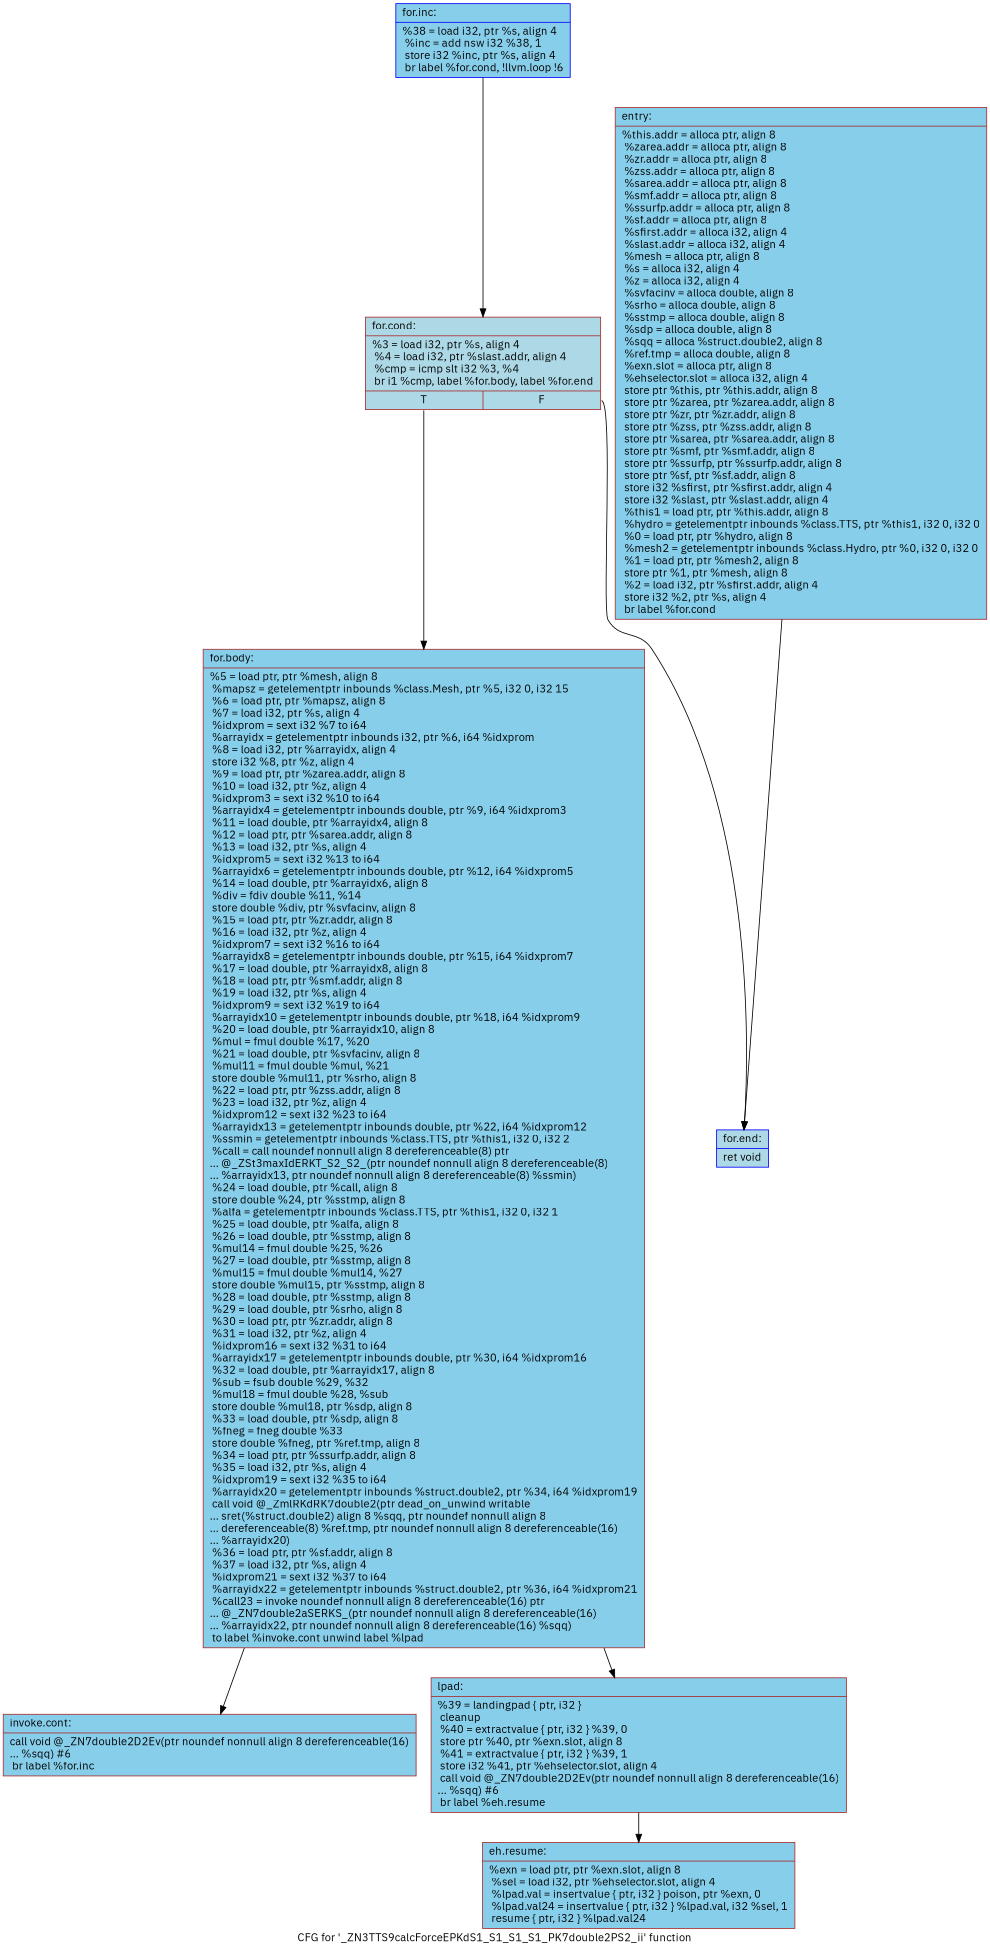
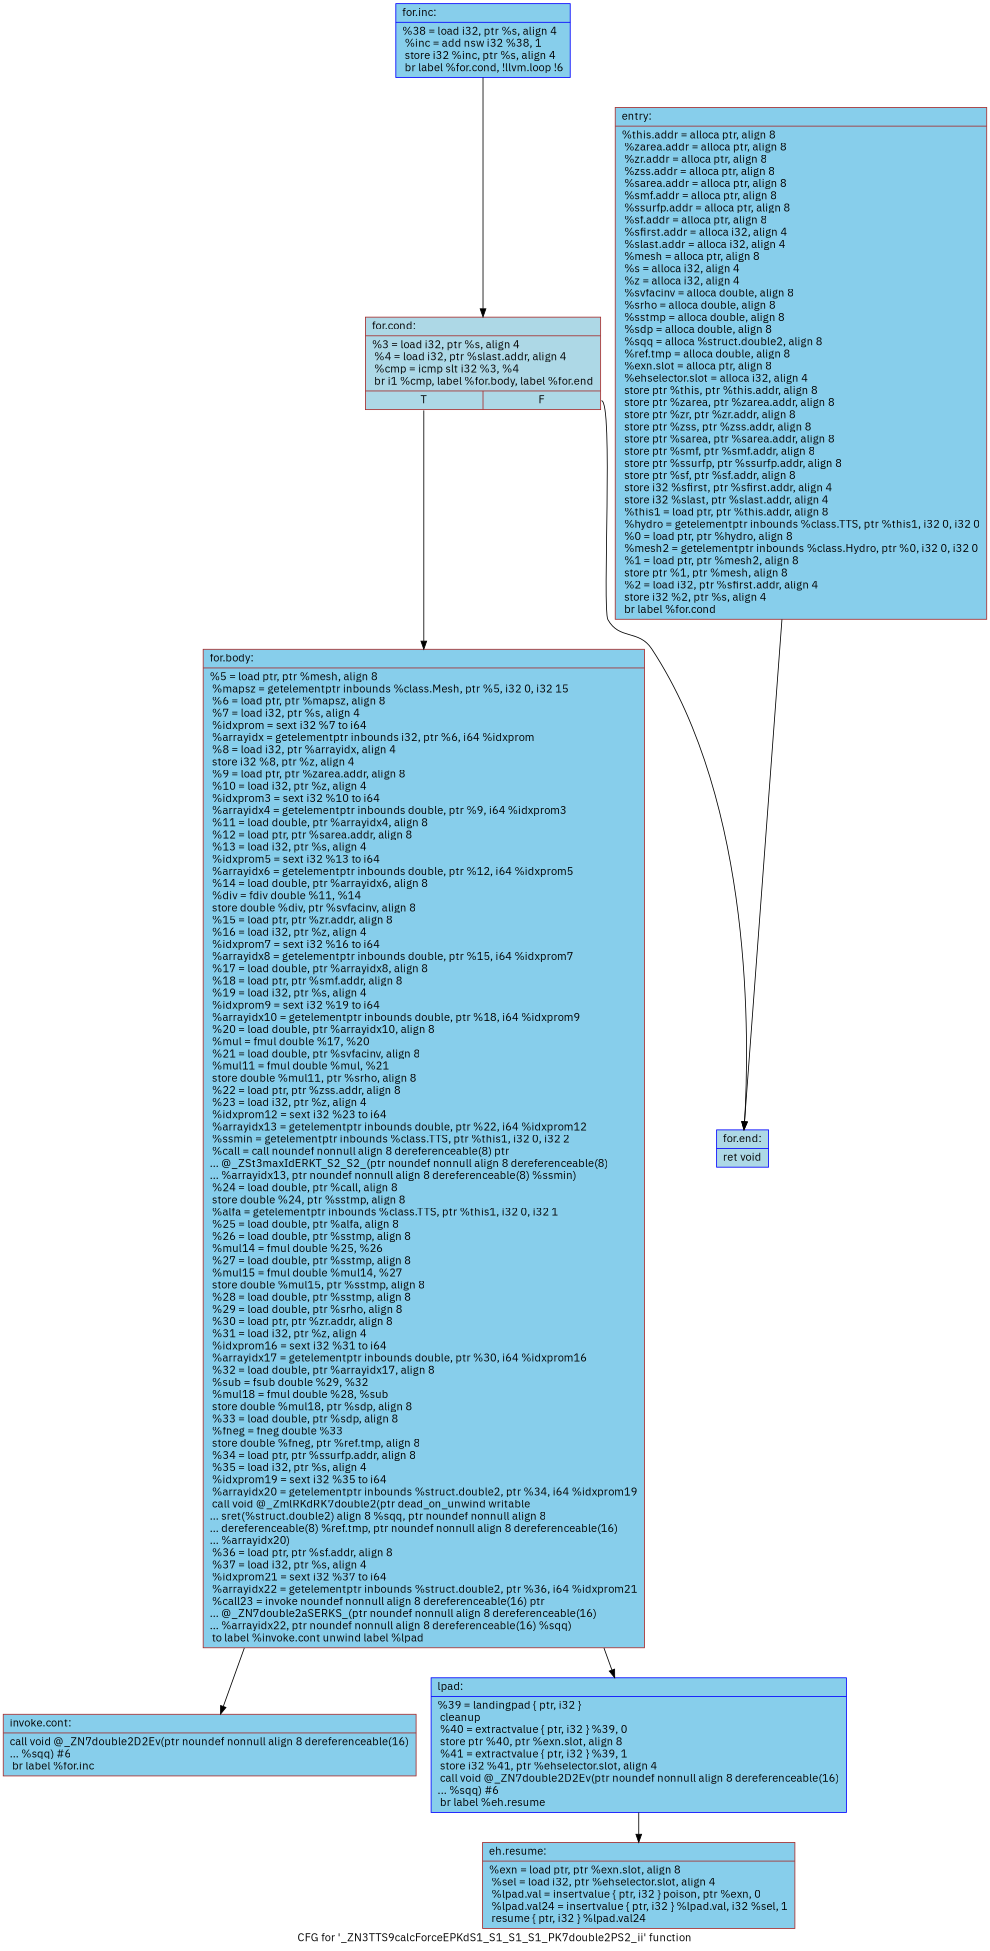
(639, 1745) -> (639, 1745)
